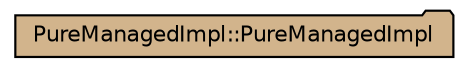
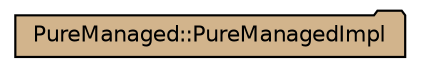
(234, 36) -> (210, 36)
